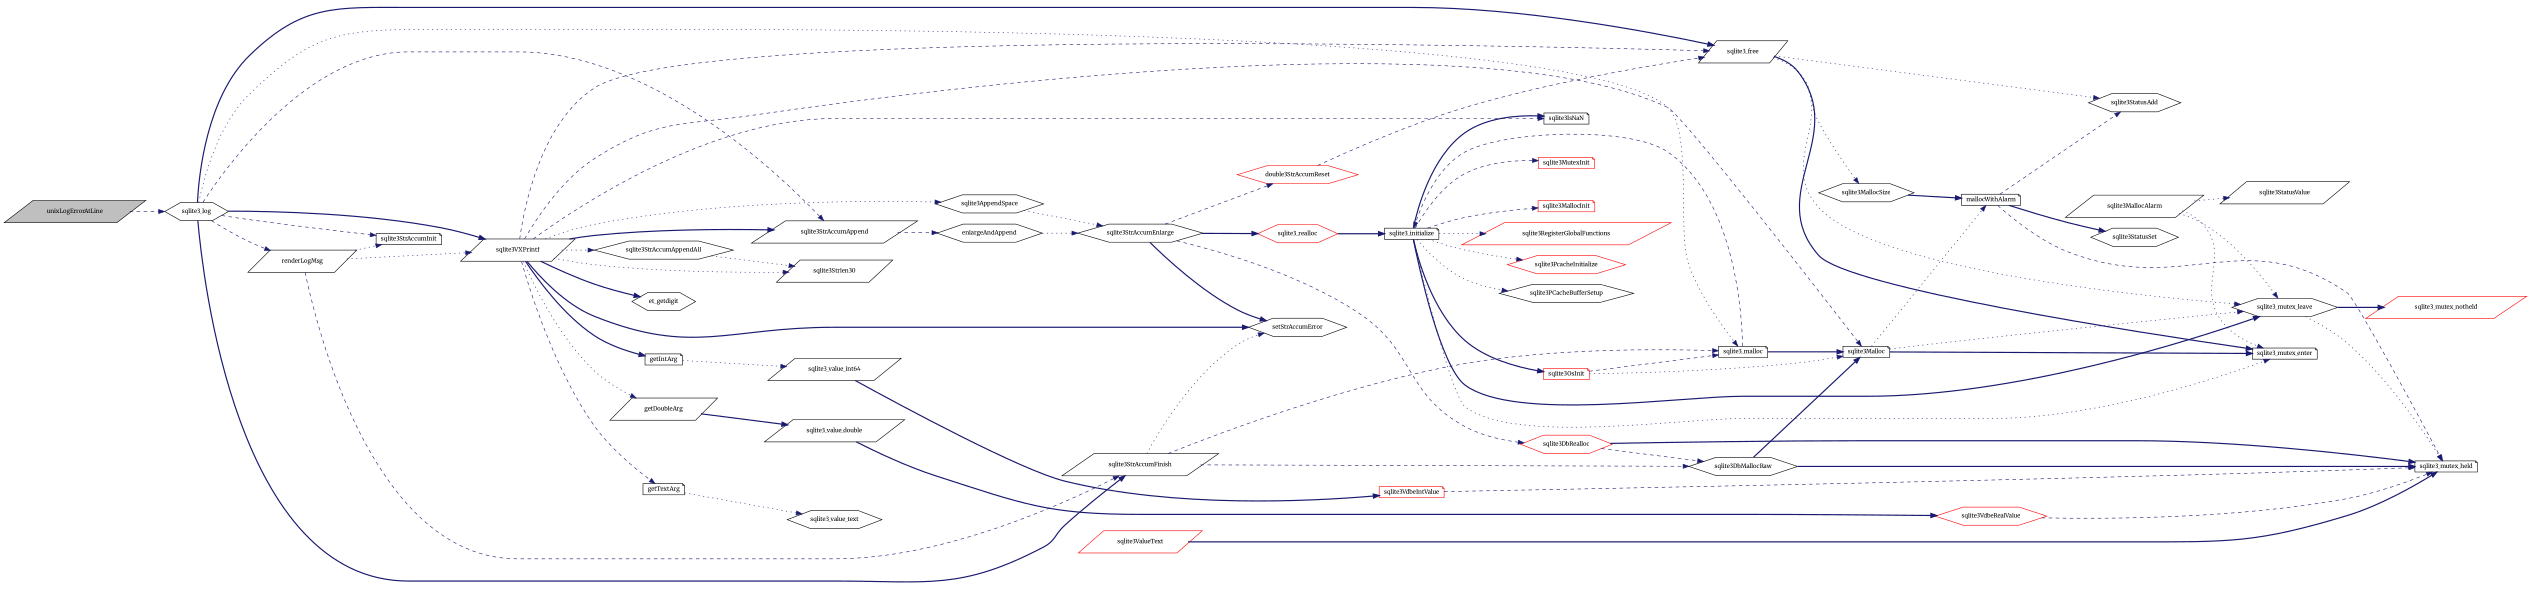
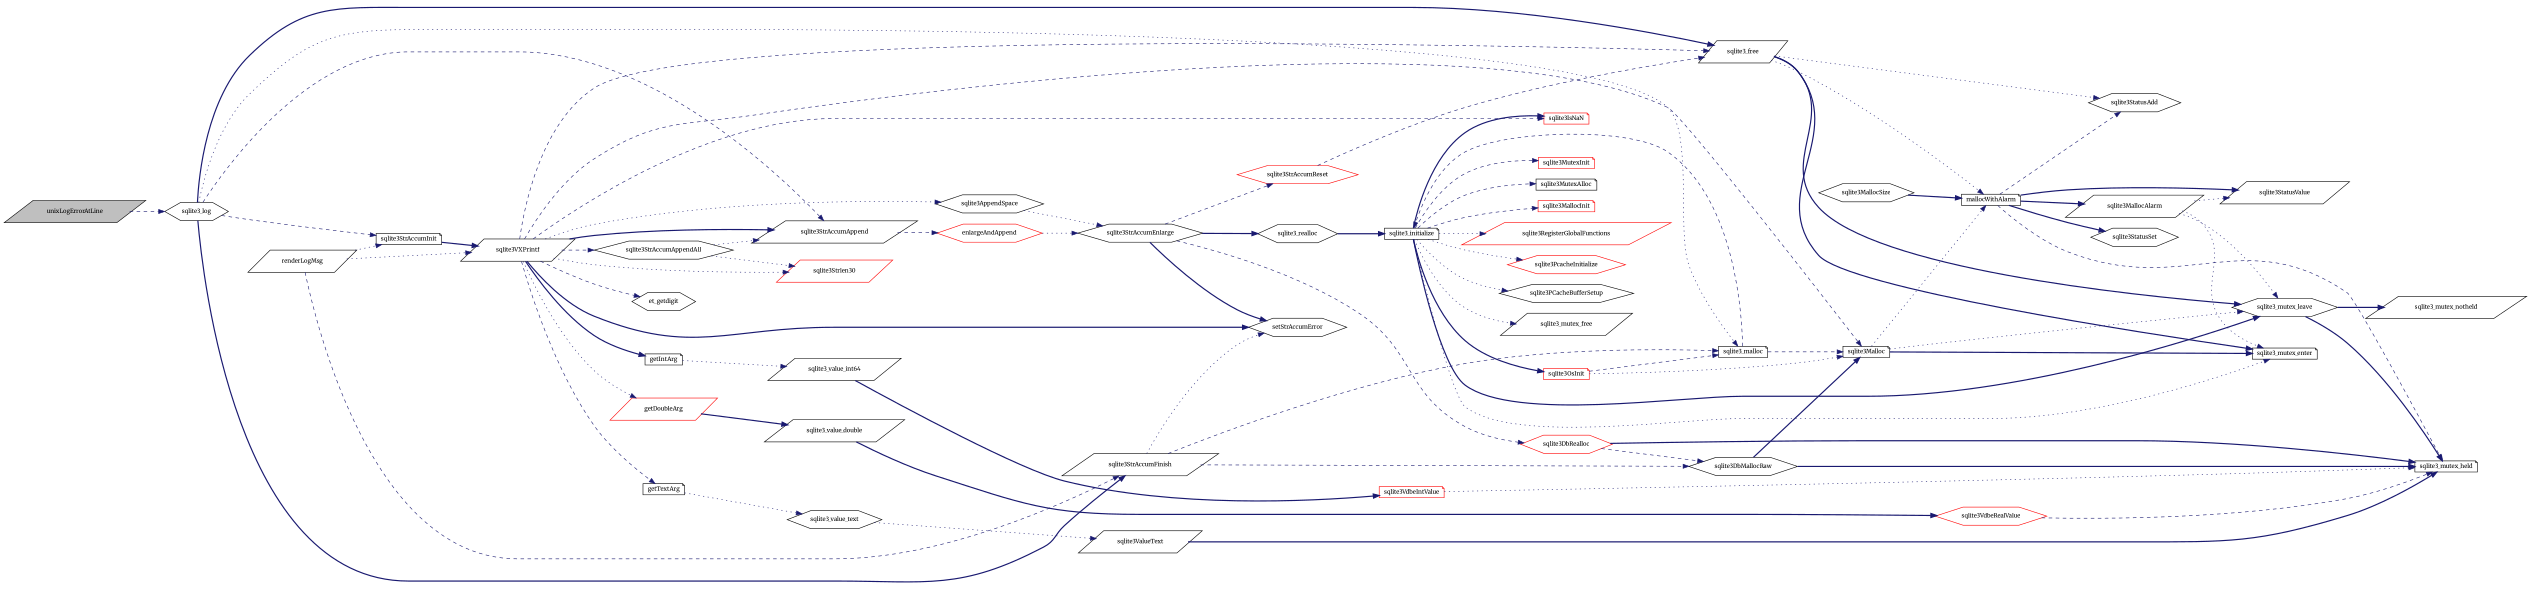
(1566, 119) -> (1566, 119)
(1818, 121) -> (1879, 119)
(1298, 175) -> (1298, 175)
none -> (1566, 185)
none -> (2126, 188)
none -> (2049, 202)
(355, 216) -> (457, 244)
(990, 233) -> (990, 233)
(1298, 234) -> (1298, 234)
(238, 236) -> none
none -> (733, 243)
(575, 250) -> (575, 250)
(1936, 260) -> (1936, 260)
(835, 271) -> (835, 271)
(586, 281) -> (586, 281)
(2446, 307) -> (2446, 307)
none -> (1566, 324)
(1802, 352) -> (1802, 352)
(2381, 377) -> (2381, 377)
(664, 409) -> (664, 409)
(1927, 482) -> (1927, 482)
none -> (977, 530)
(1140, 542) -> (1140, 542)
